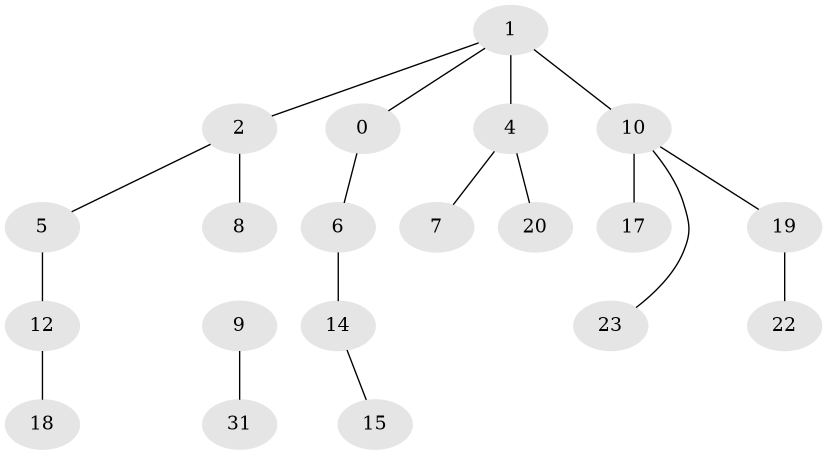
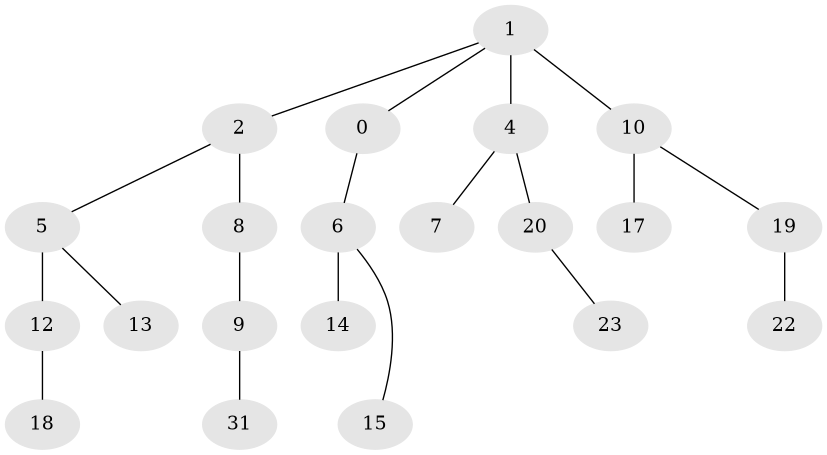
(689, 234) -> (573, 277)
none -> (240, 277)
none -> (141, 326)
(357, 375) -> (391, 321)
